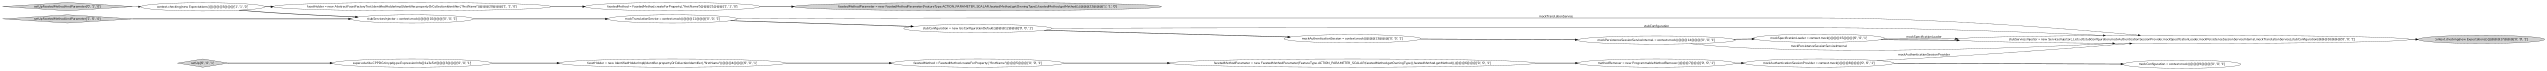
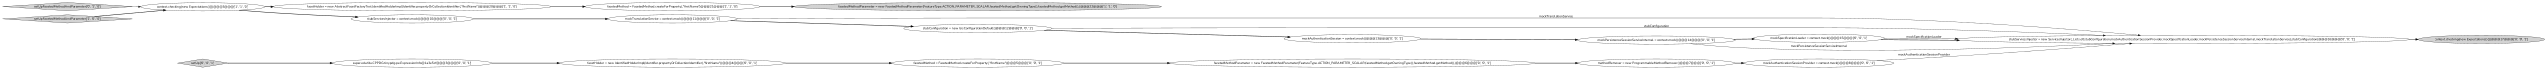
(241, 19) -> (129, 13)
(2182, 64) -> none
